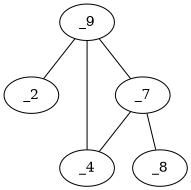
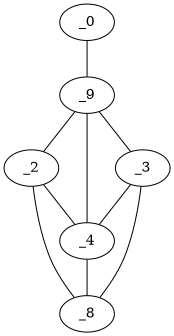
none -> (87, 22)
(143, 95) -> (143, 168)
none -> (59, 205)
none -> (45, 245)
none -> (87, 278)
